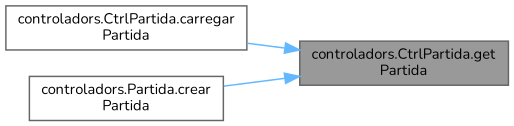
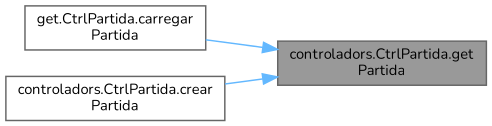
(126, 28) -> (115, 28)
(126, 98) -> (115, 98)
